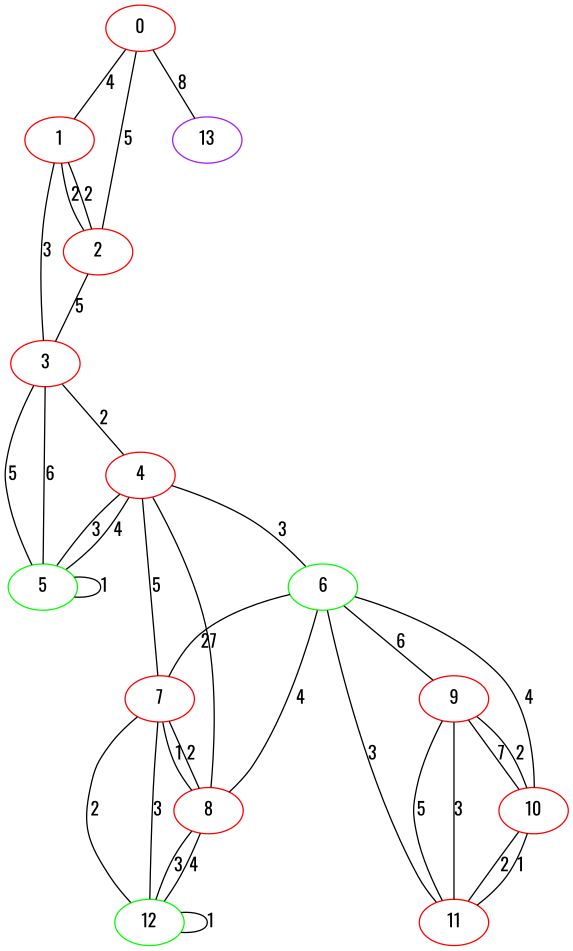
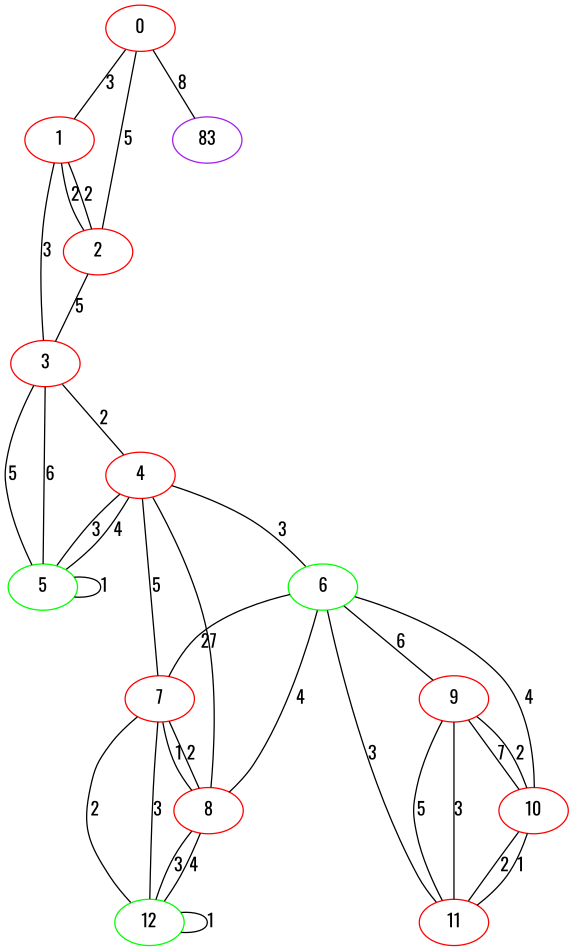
(110, 84) -> (110, 84)
(207, 140) -> (207, 140)
